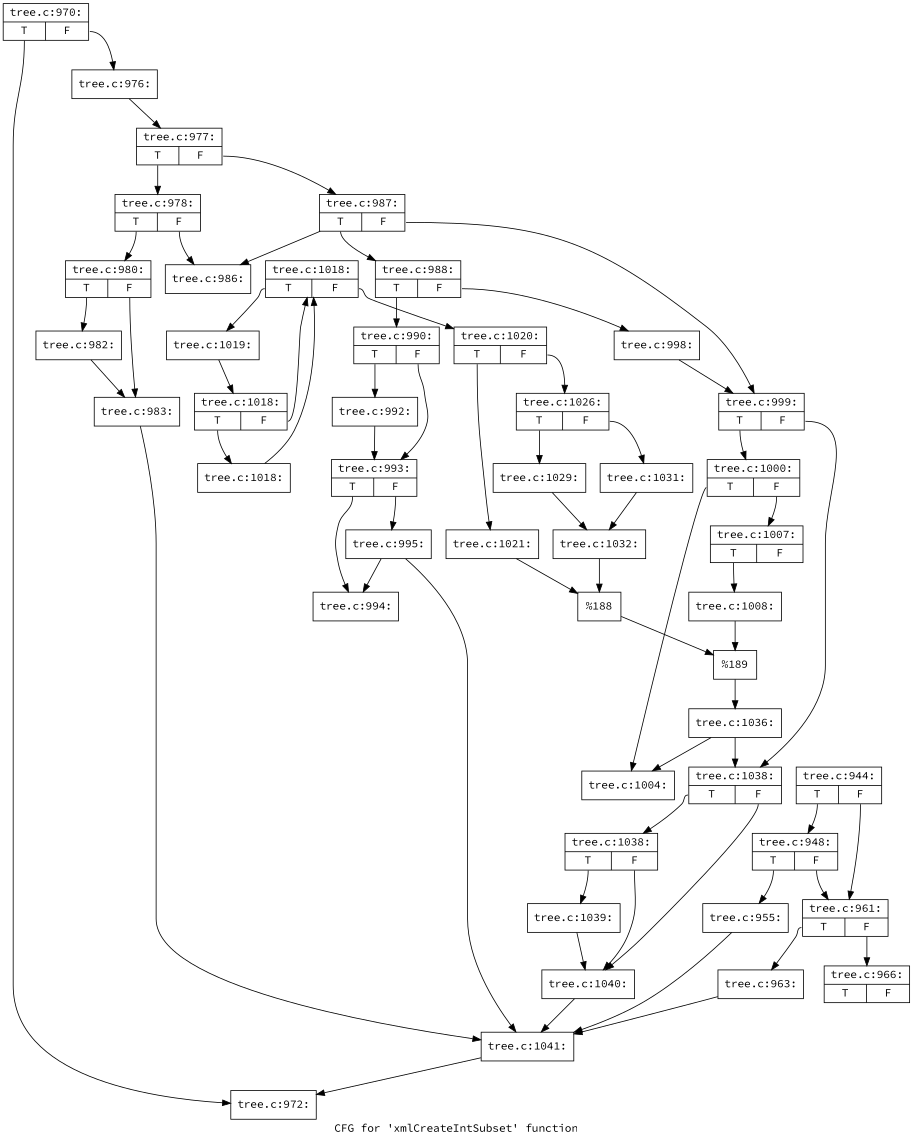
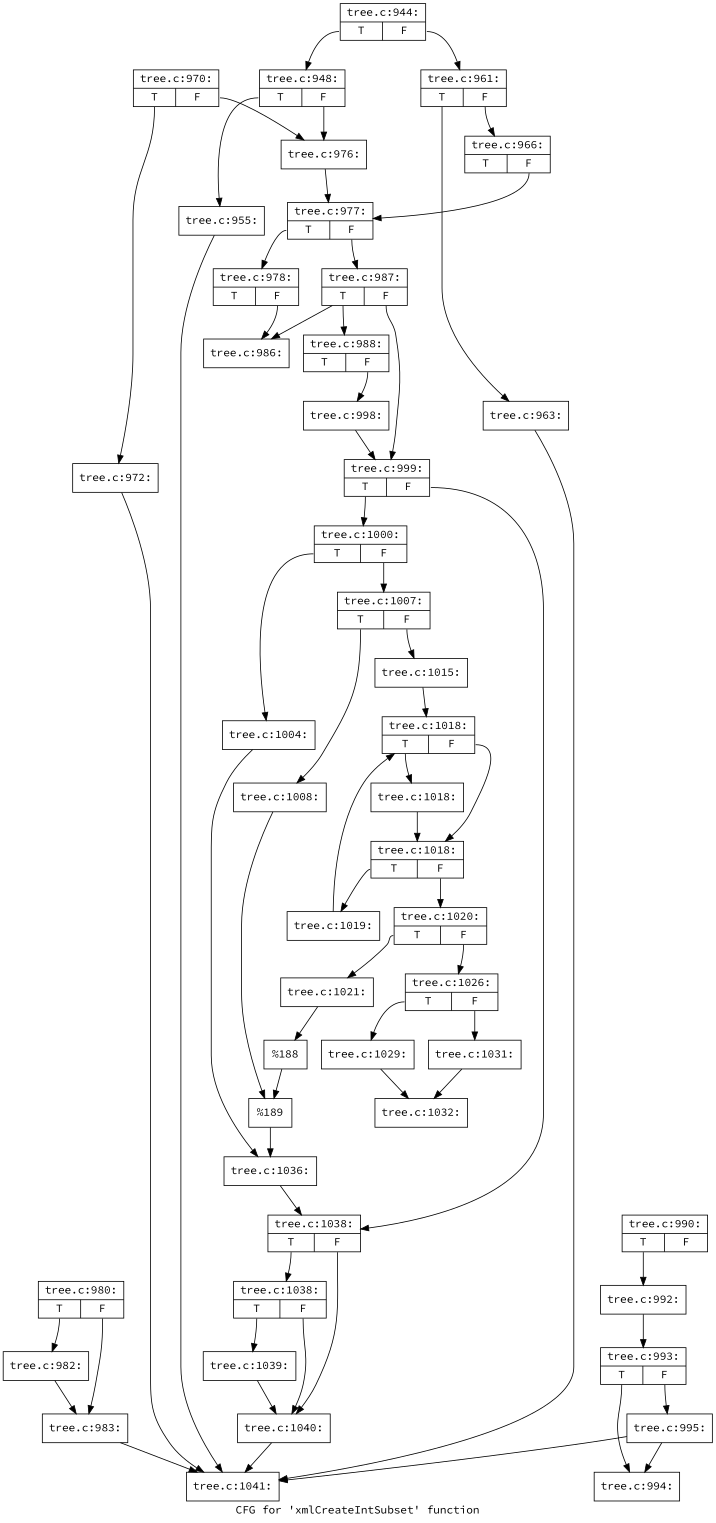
none -> (461, 209)
(134, 243) -> none
(397, 304) -> none
(428, 412) -> none
(599, 571) -> none
none -> (421, 673)
(685, 752) -> (211, 949)
(819, 882) -> (324, 120)
(403, 1075) -> (151, 986)
